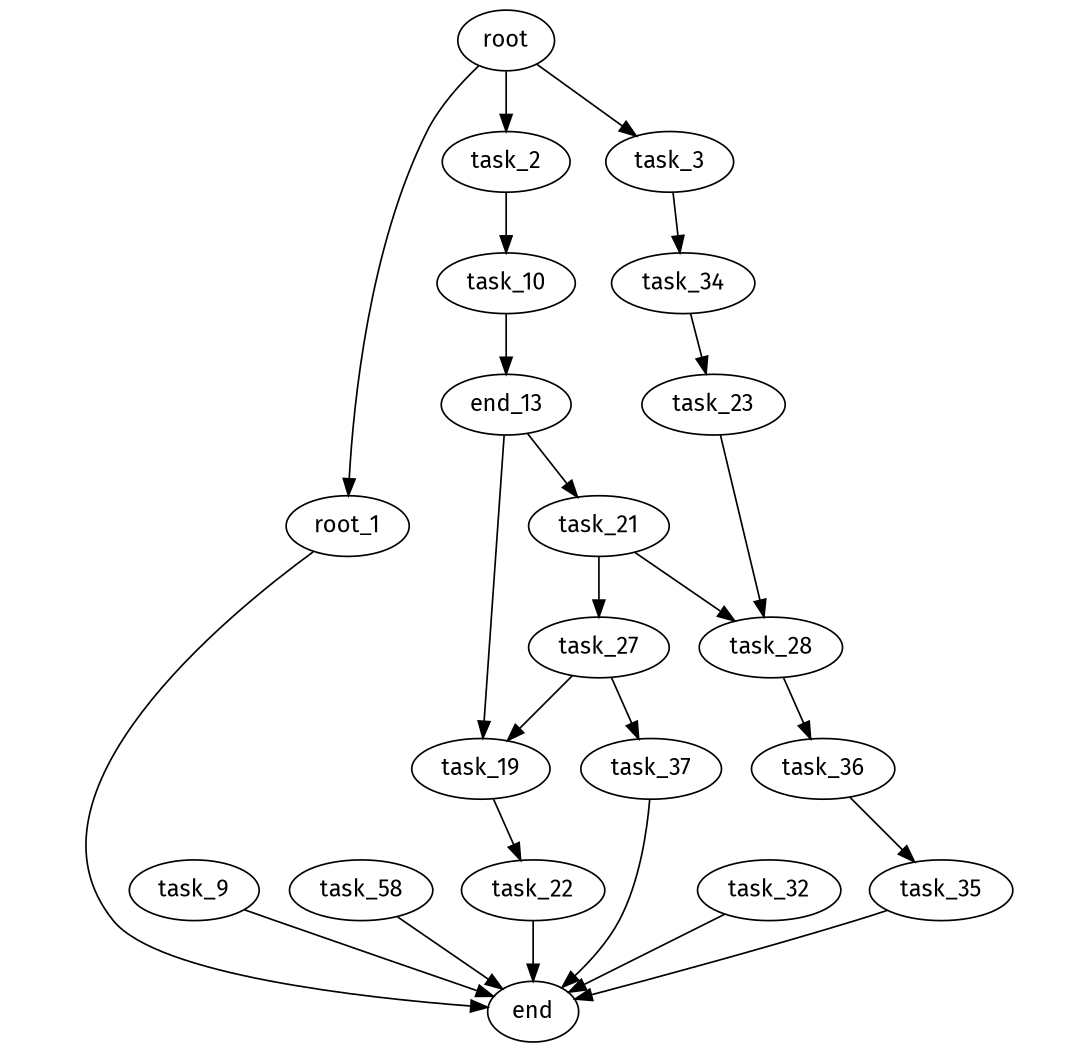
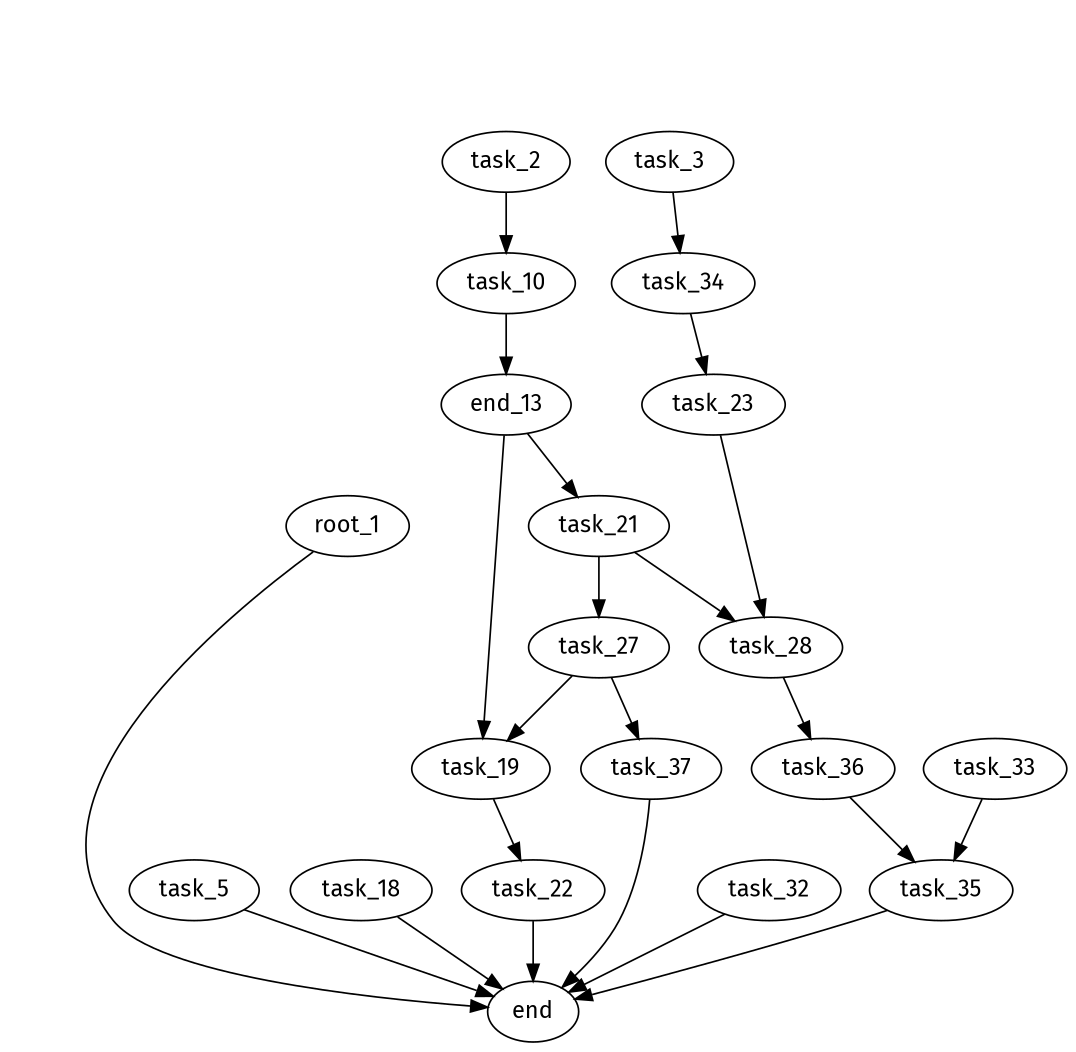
(506, 40) -> none
none -> (995, 769)
(194, 890) -> (194, 890)
(361, 890) -> (361, 890)
